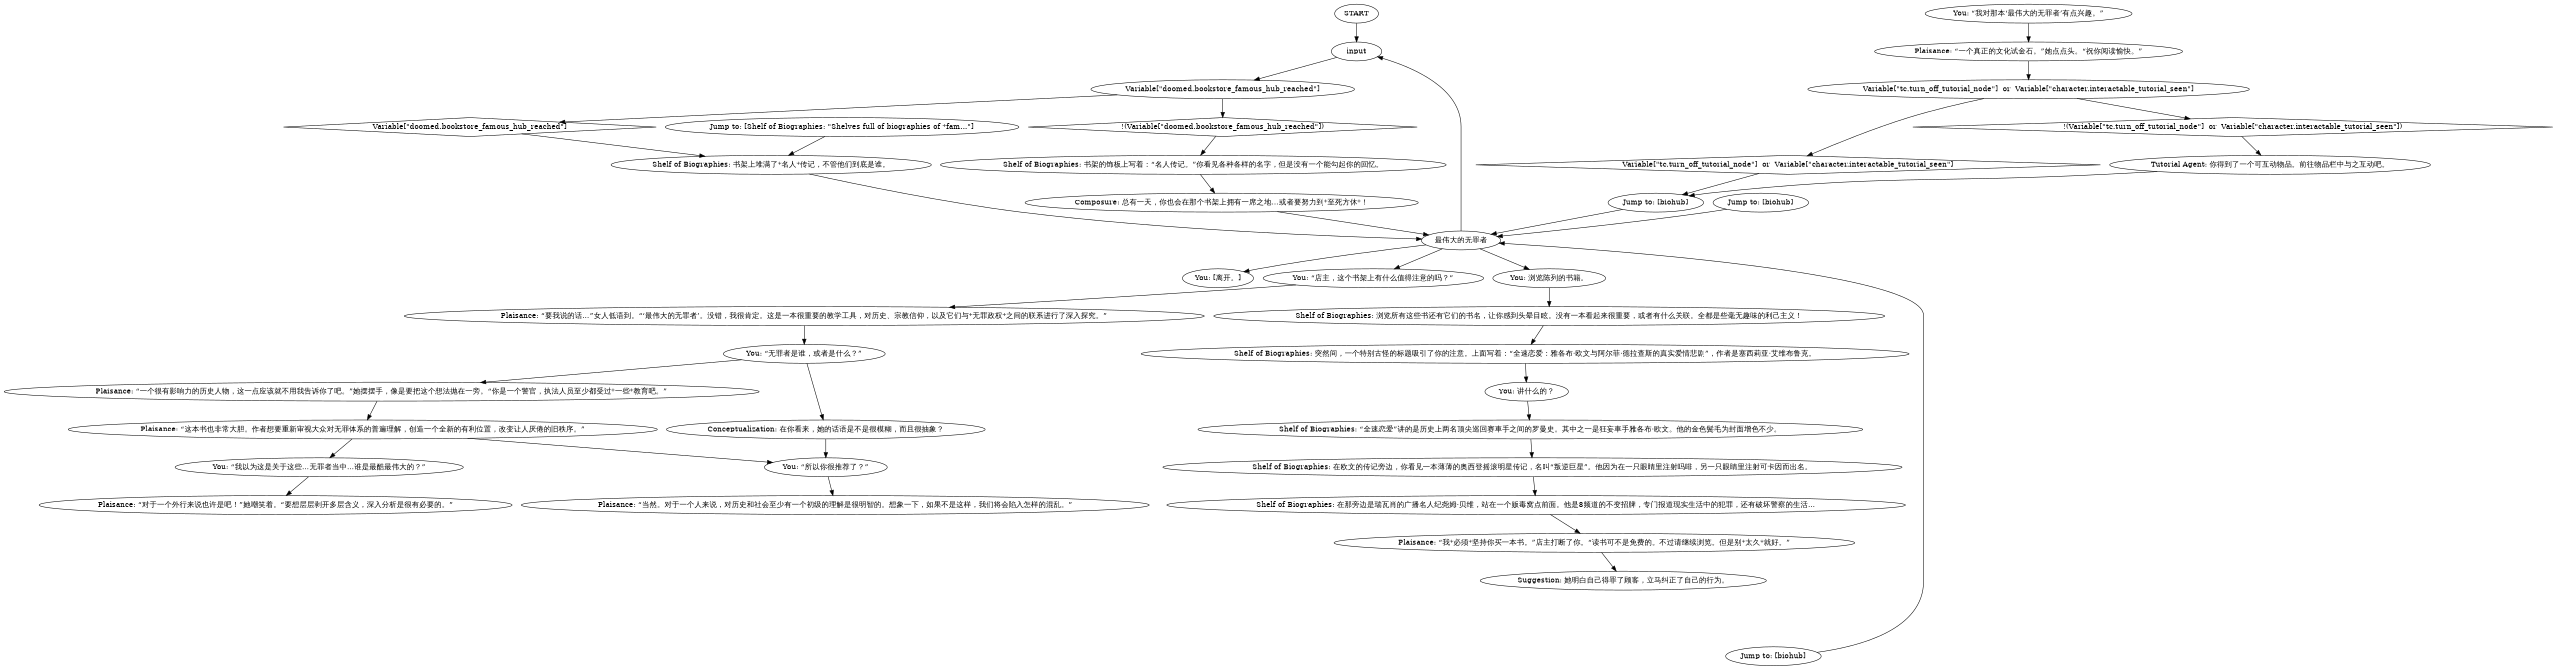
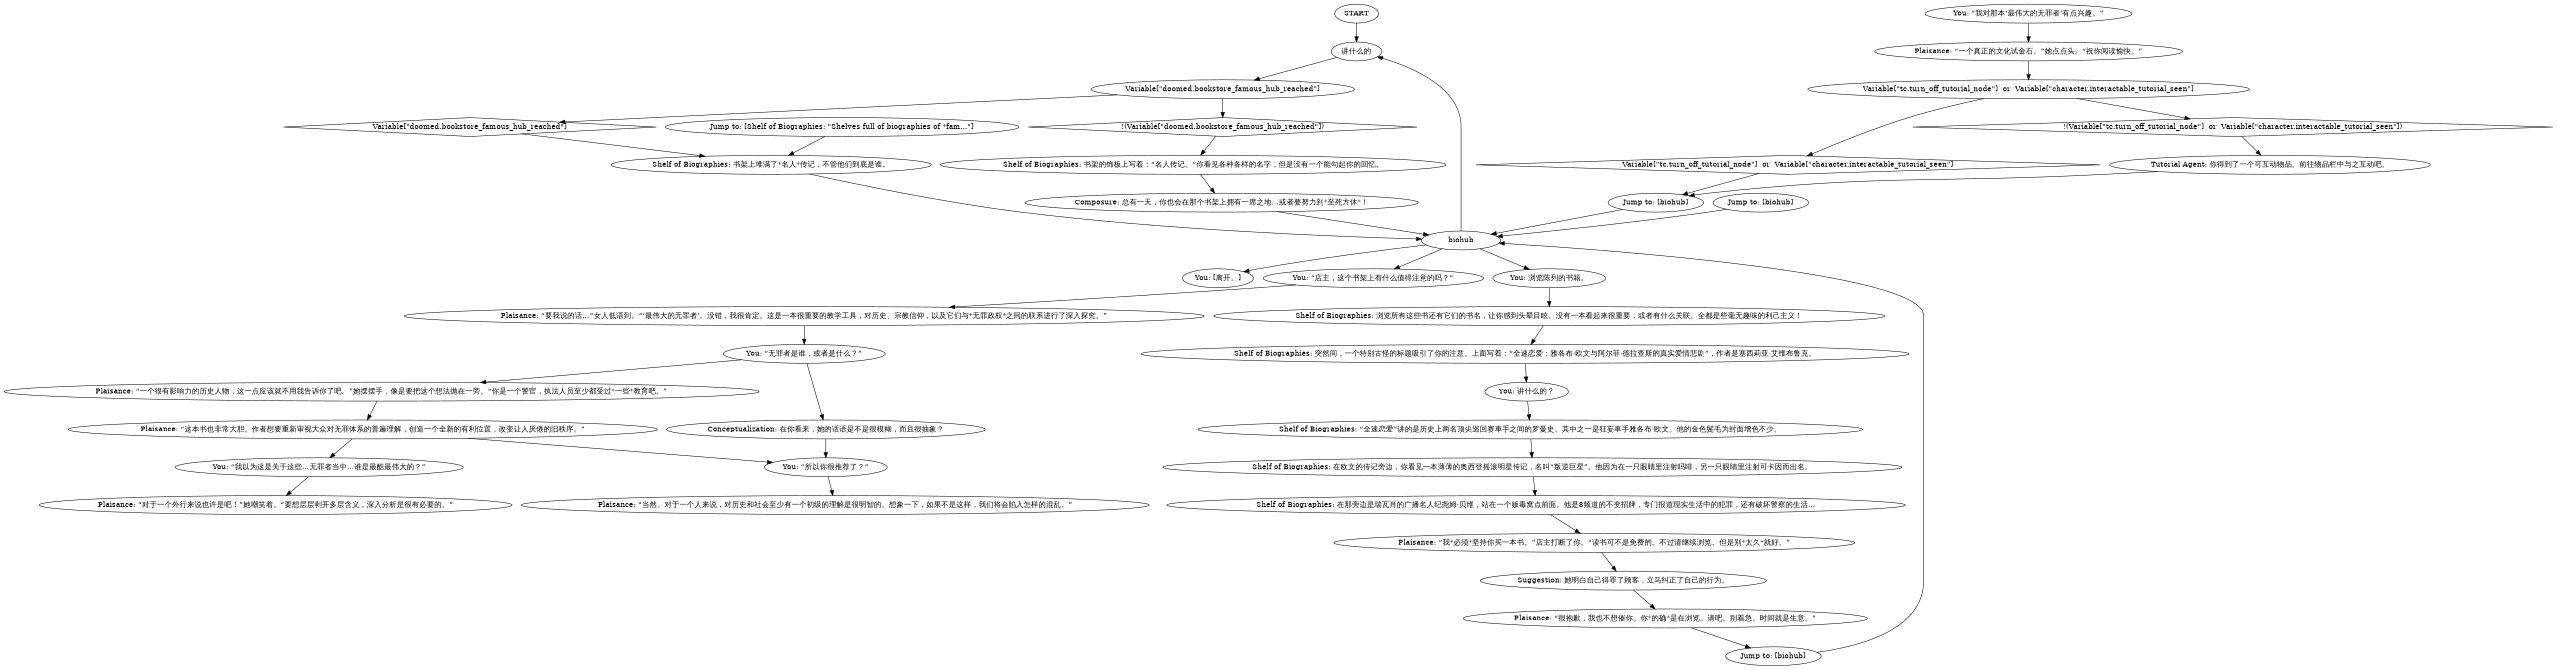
(1357, 51) -> (1357, 51)
(1461, 240) -> (1461, 240)
none -> (1665, 618)
